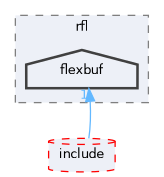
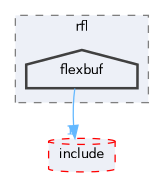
(90, 120) -> (73, 111)
